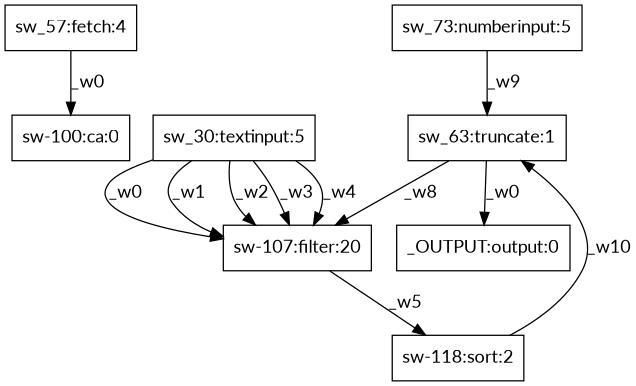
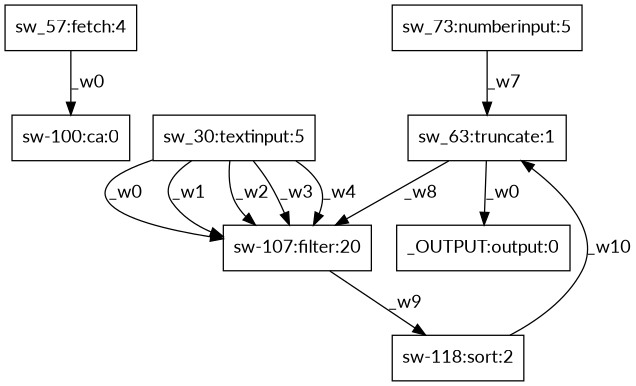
(504, 83) -> (504, 83)
(406, 303) -> (406, 303)
